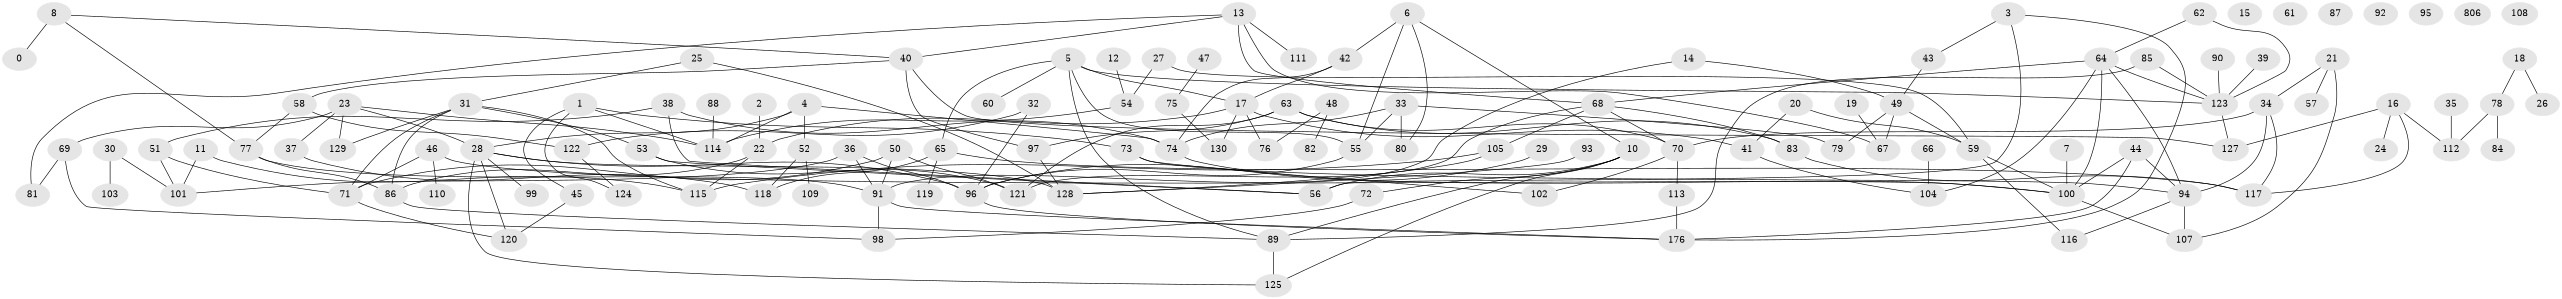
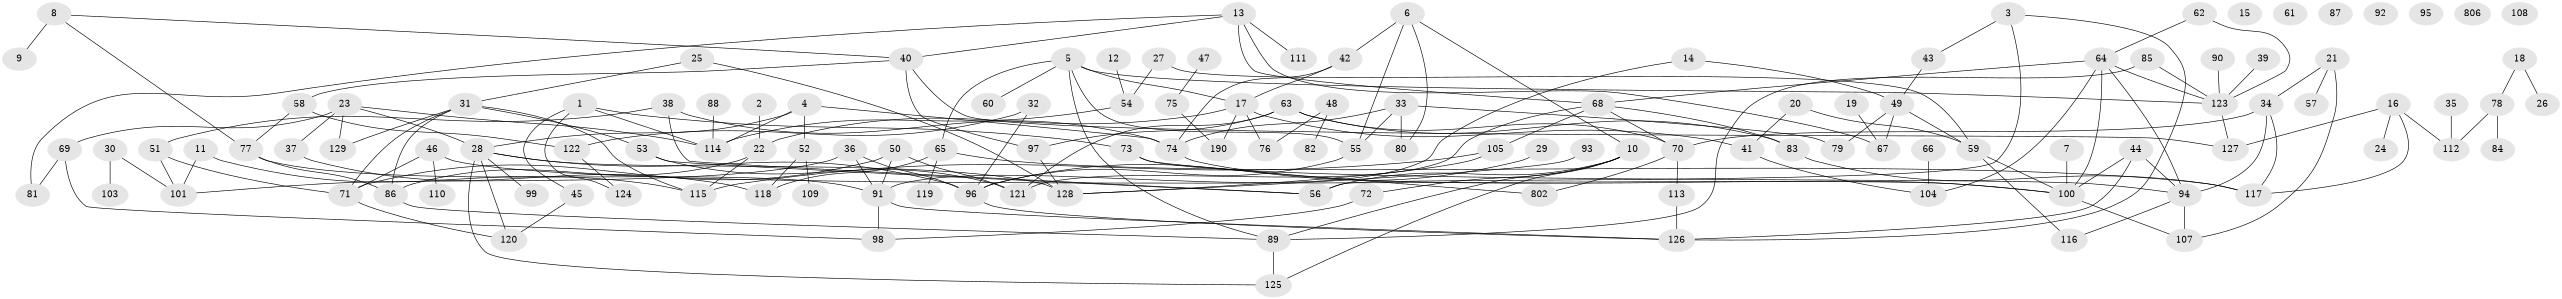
(20, 59) -> (20, 59)
(1219, 150) -> (1219, 150)
(1540, 195) -> (1540, 195)
(1677, 240) -> (1677, 240)
